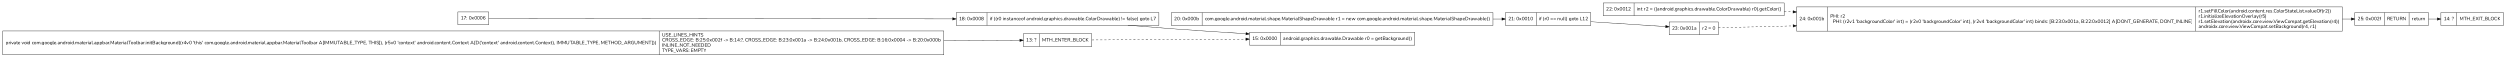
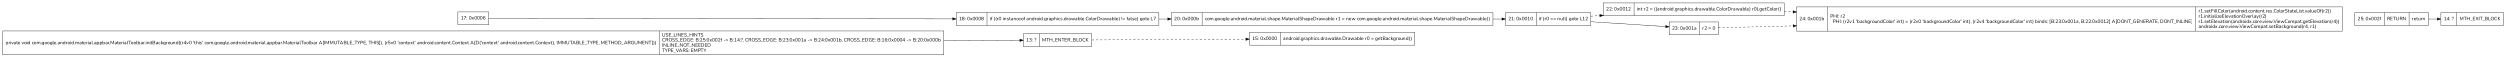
none -> (1595, 16)
(2233, 16) -> (2233, 16)
(2347, 19) -> none
(1187, 30) -> (1163, 19)
